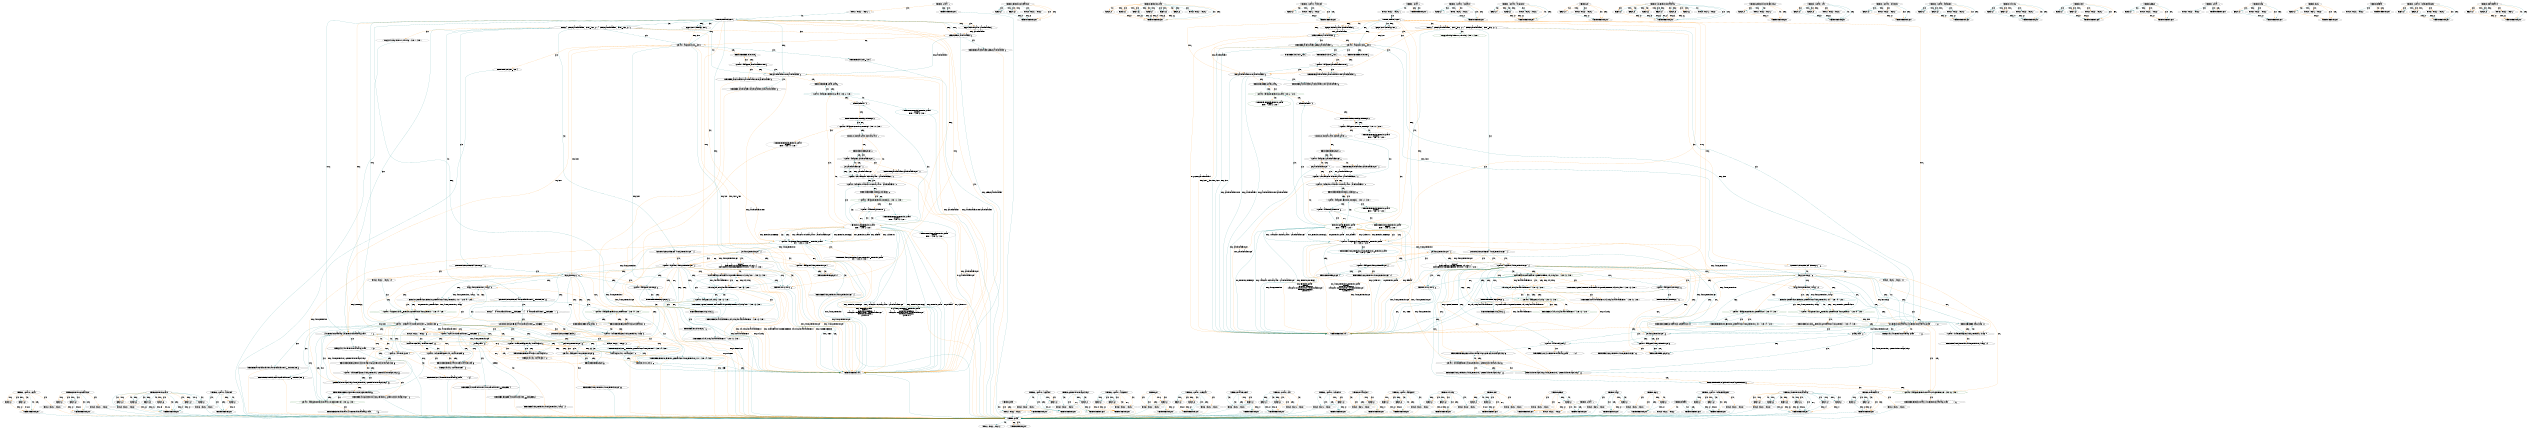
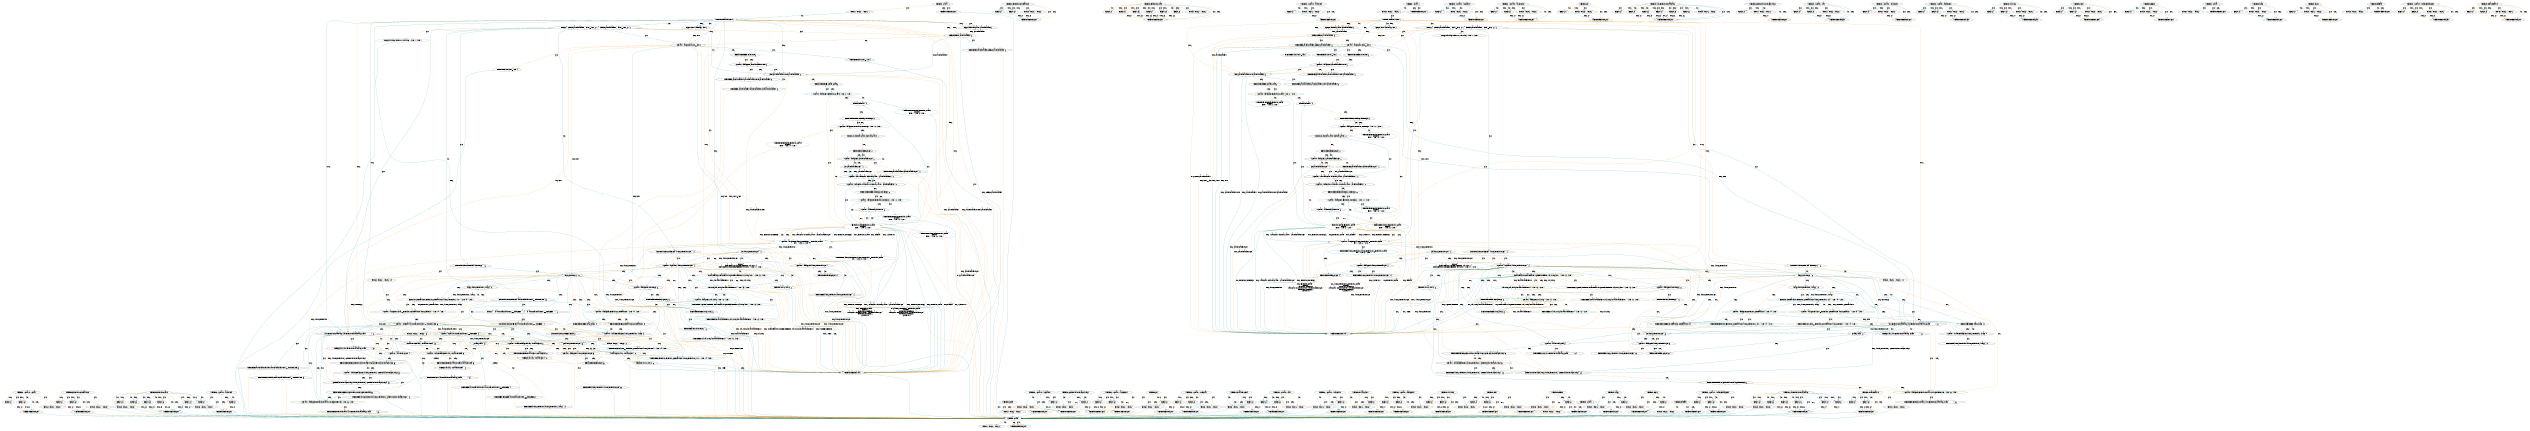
(446, 341) -> (451, 344)
(437, 358) -> (437, 358)
